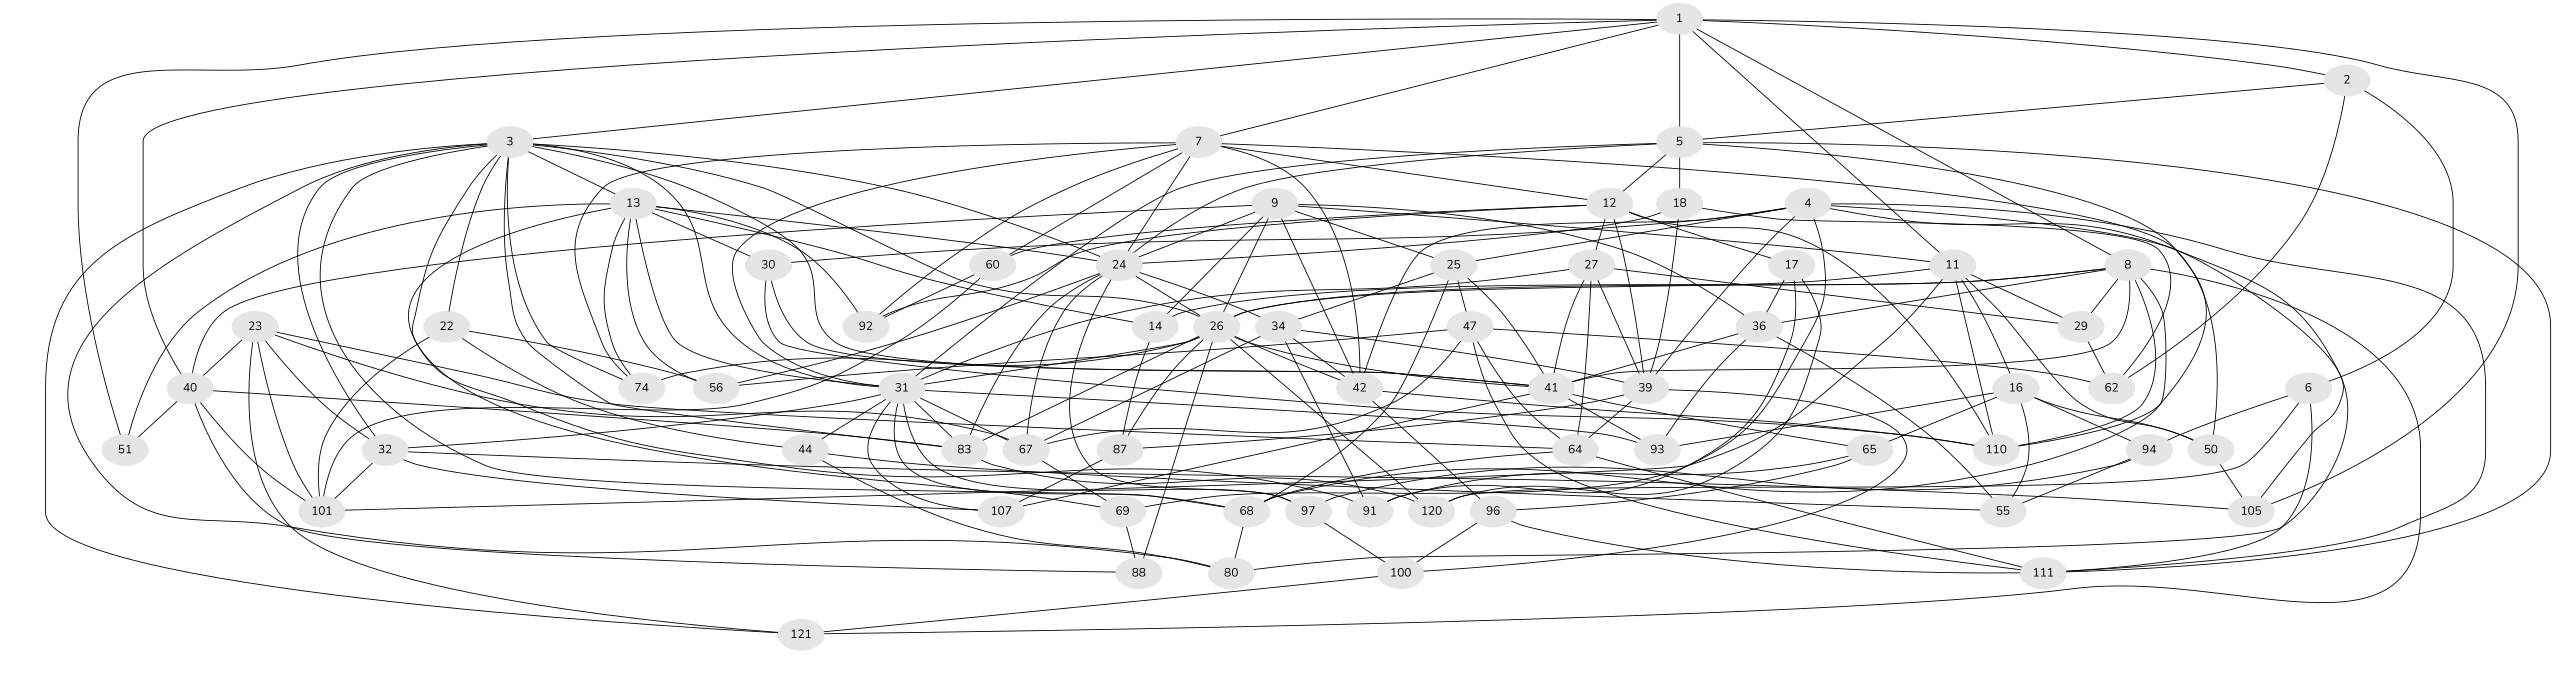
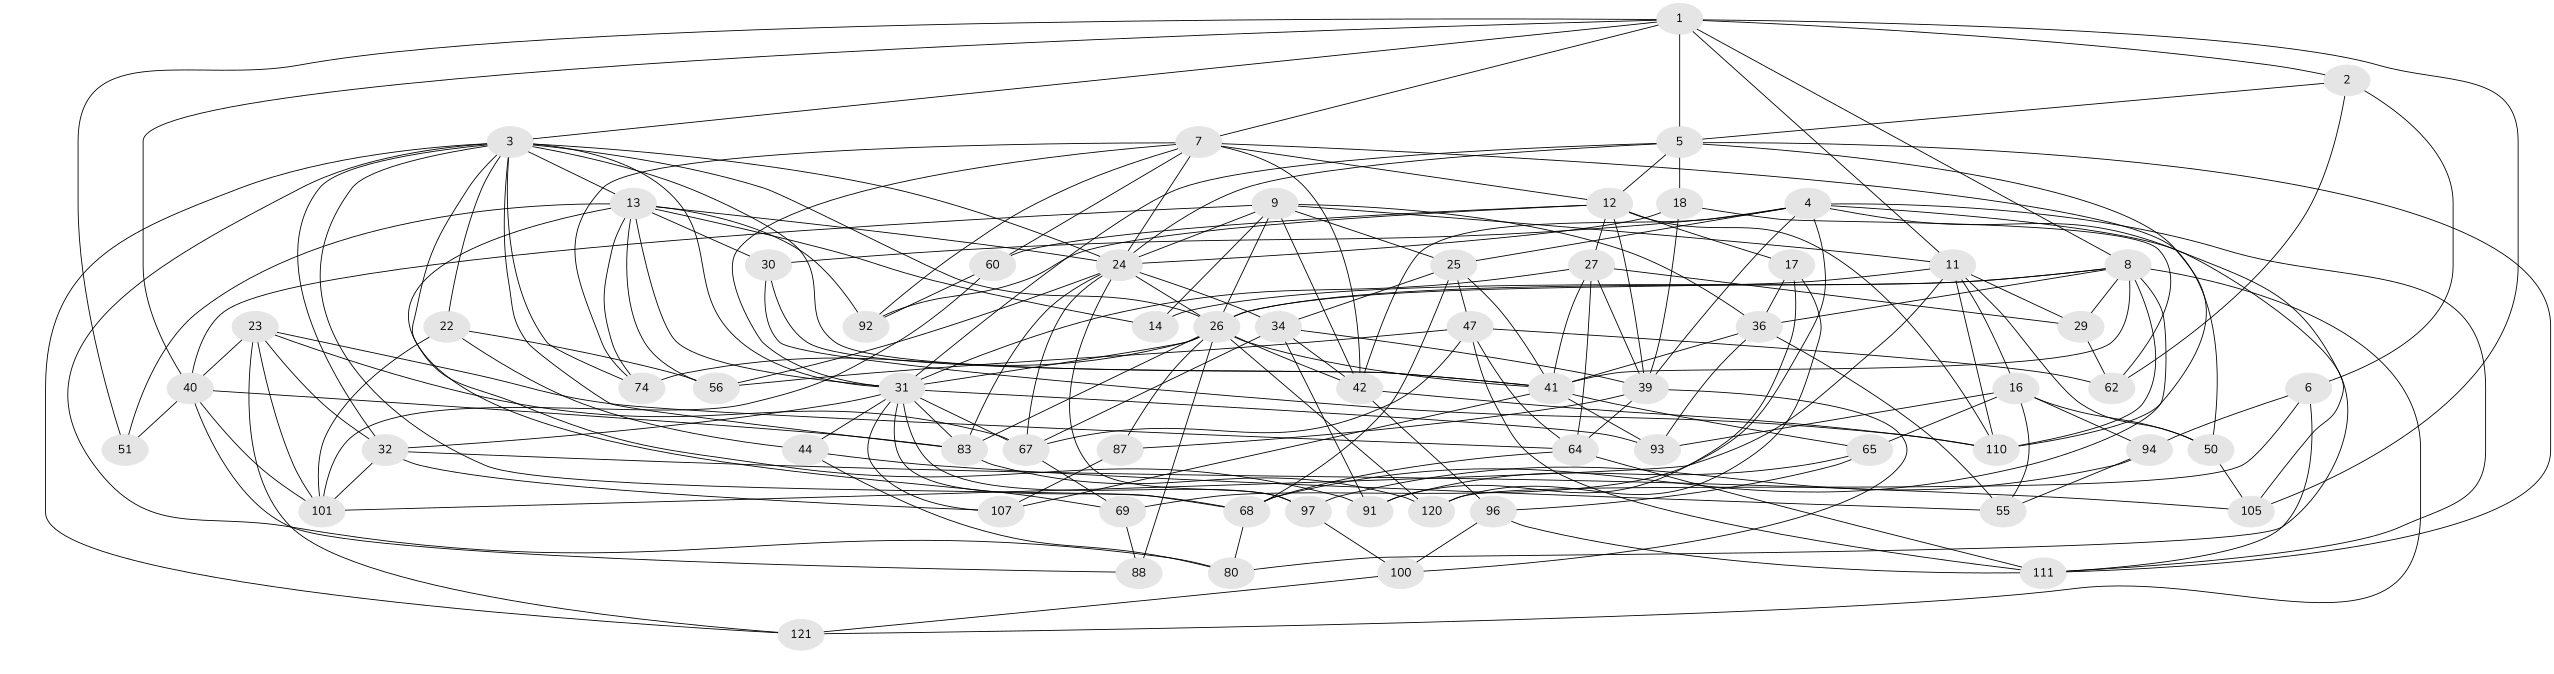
(1136, 381) -> none
